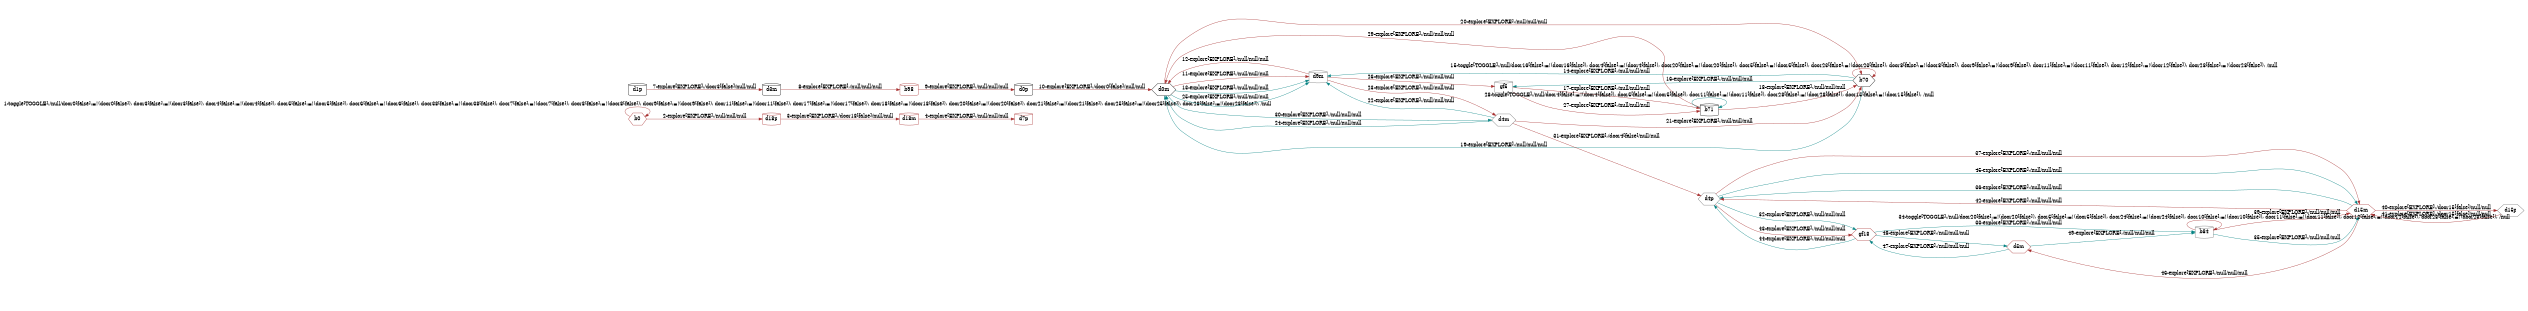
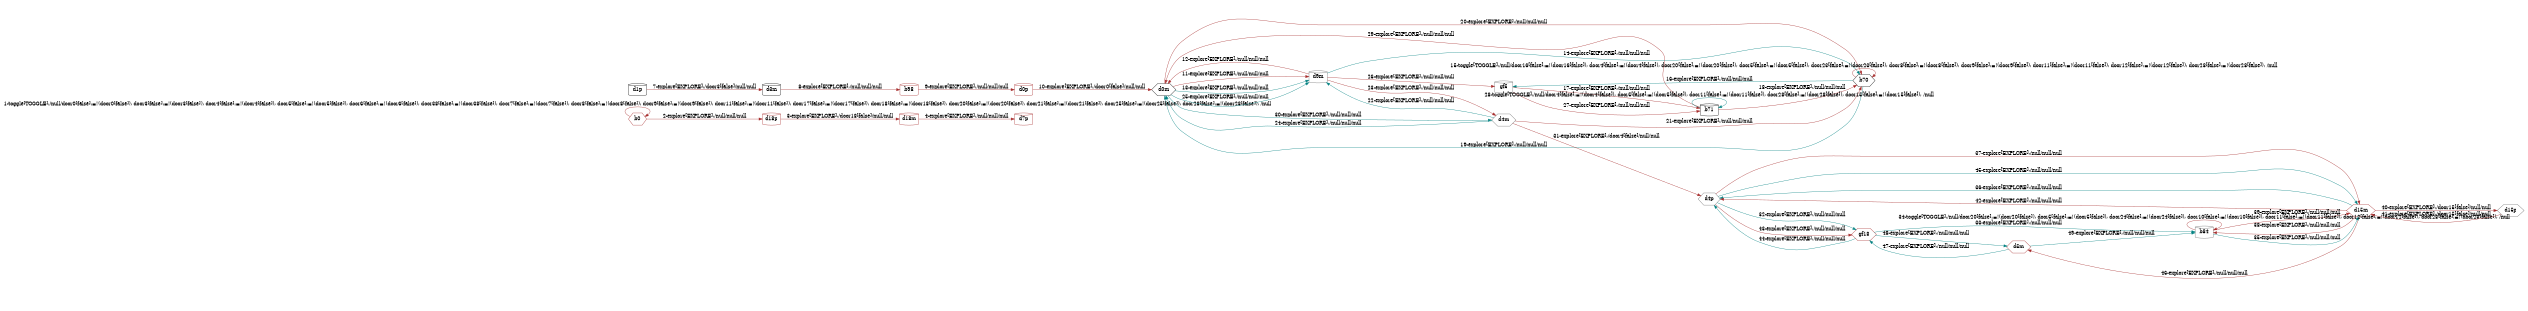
(1593, 74) -> (1595, 59)
(1024, 90) -> (1024, 90)
none -> (2288, 234)
